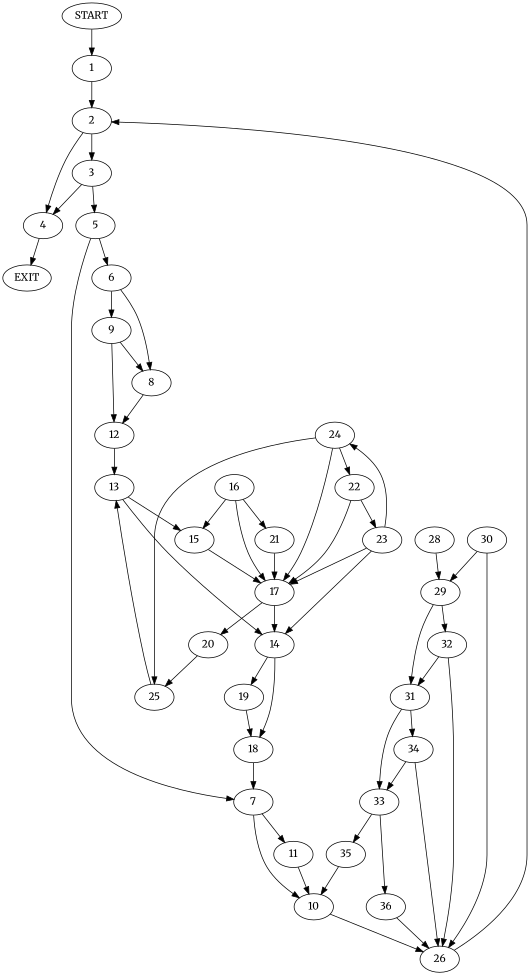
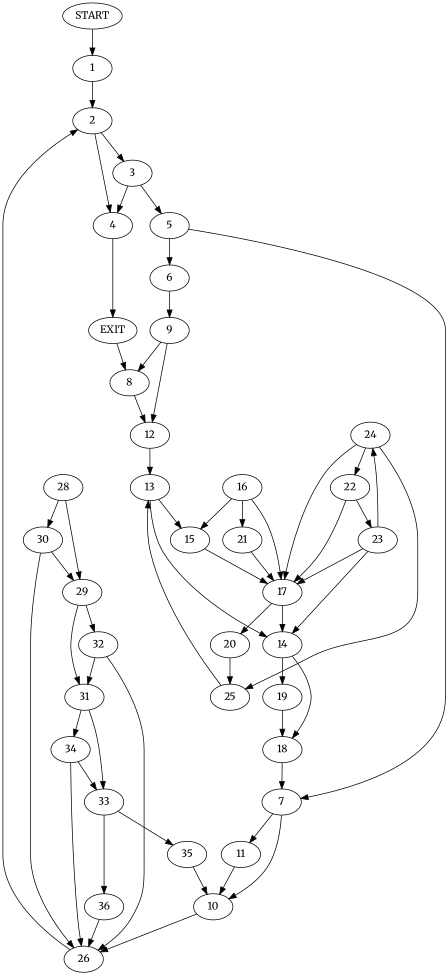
(140, 324) -> (120, 353)
none -> (54, 510)
